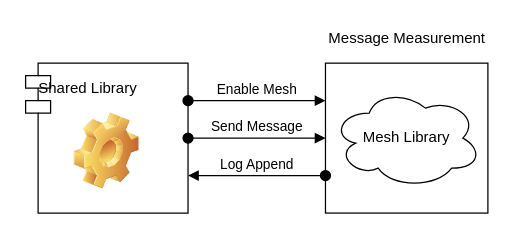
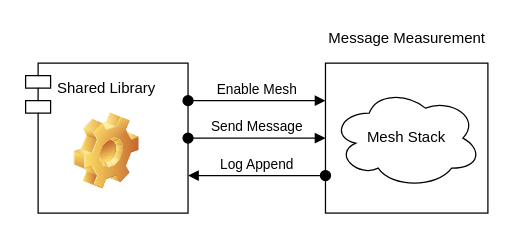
(88, 88) -> (107, 88)
(407, 138) -> (407, 138)
